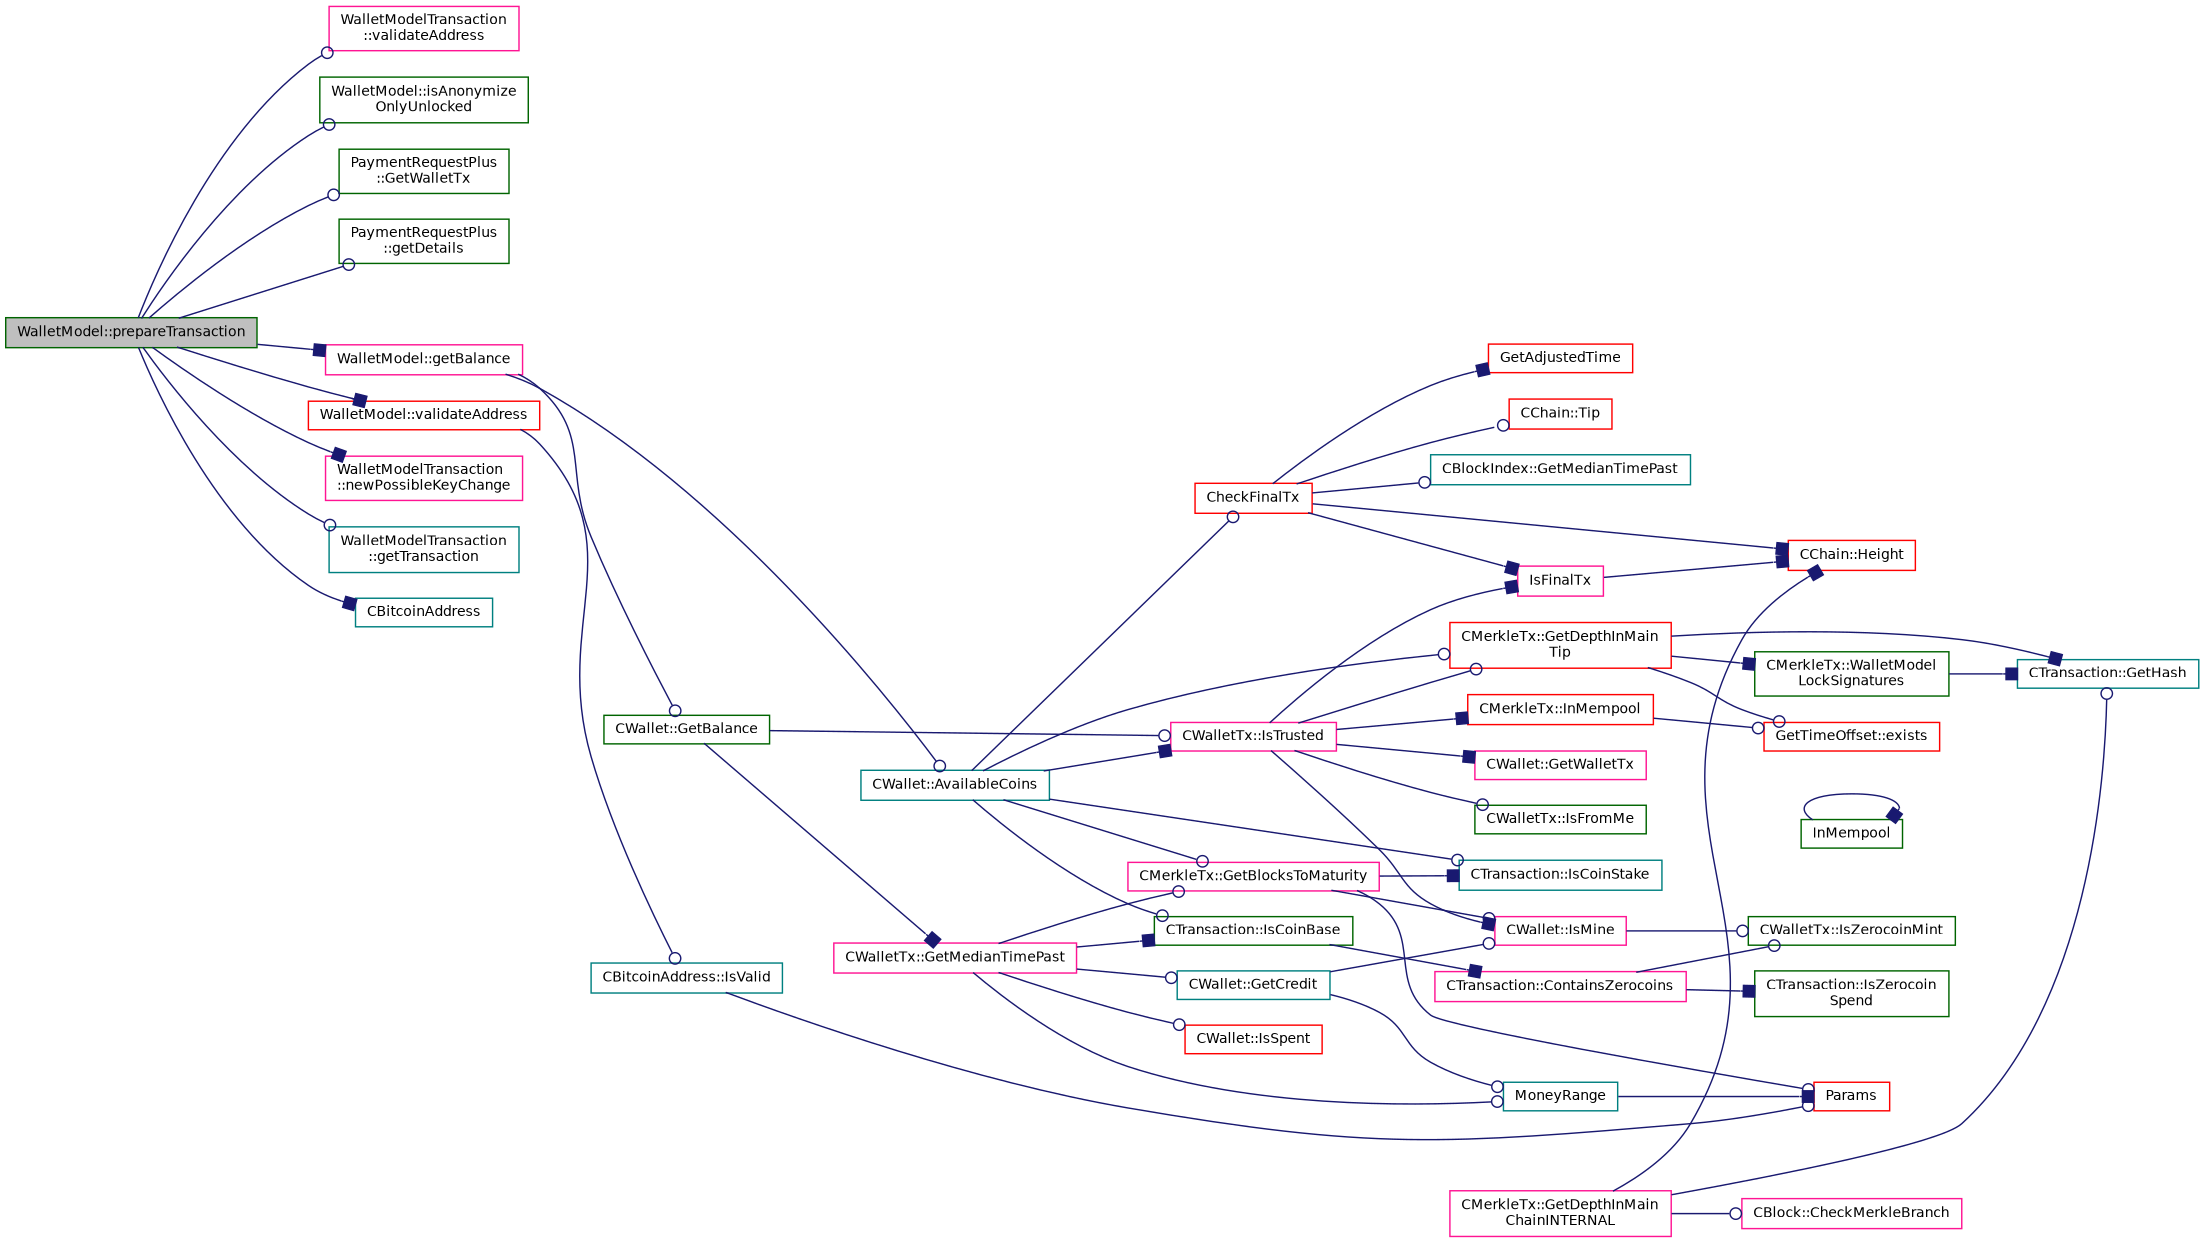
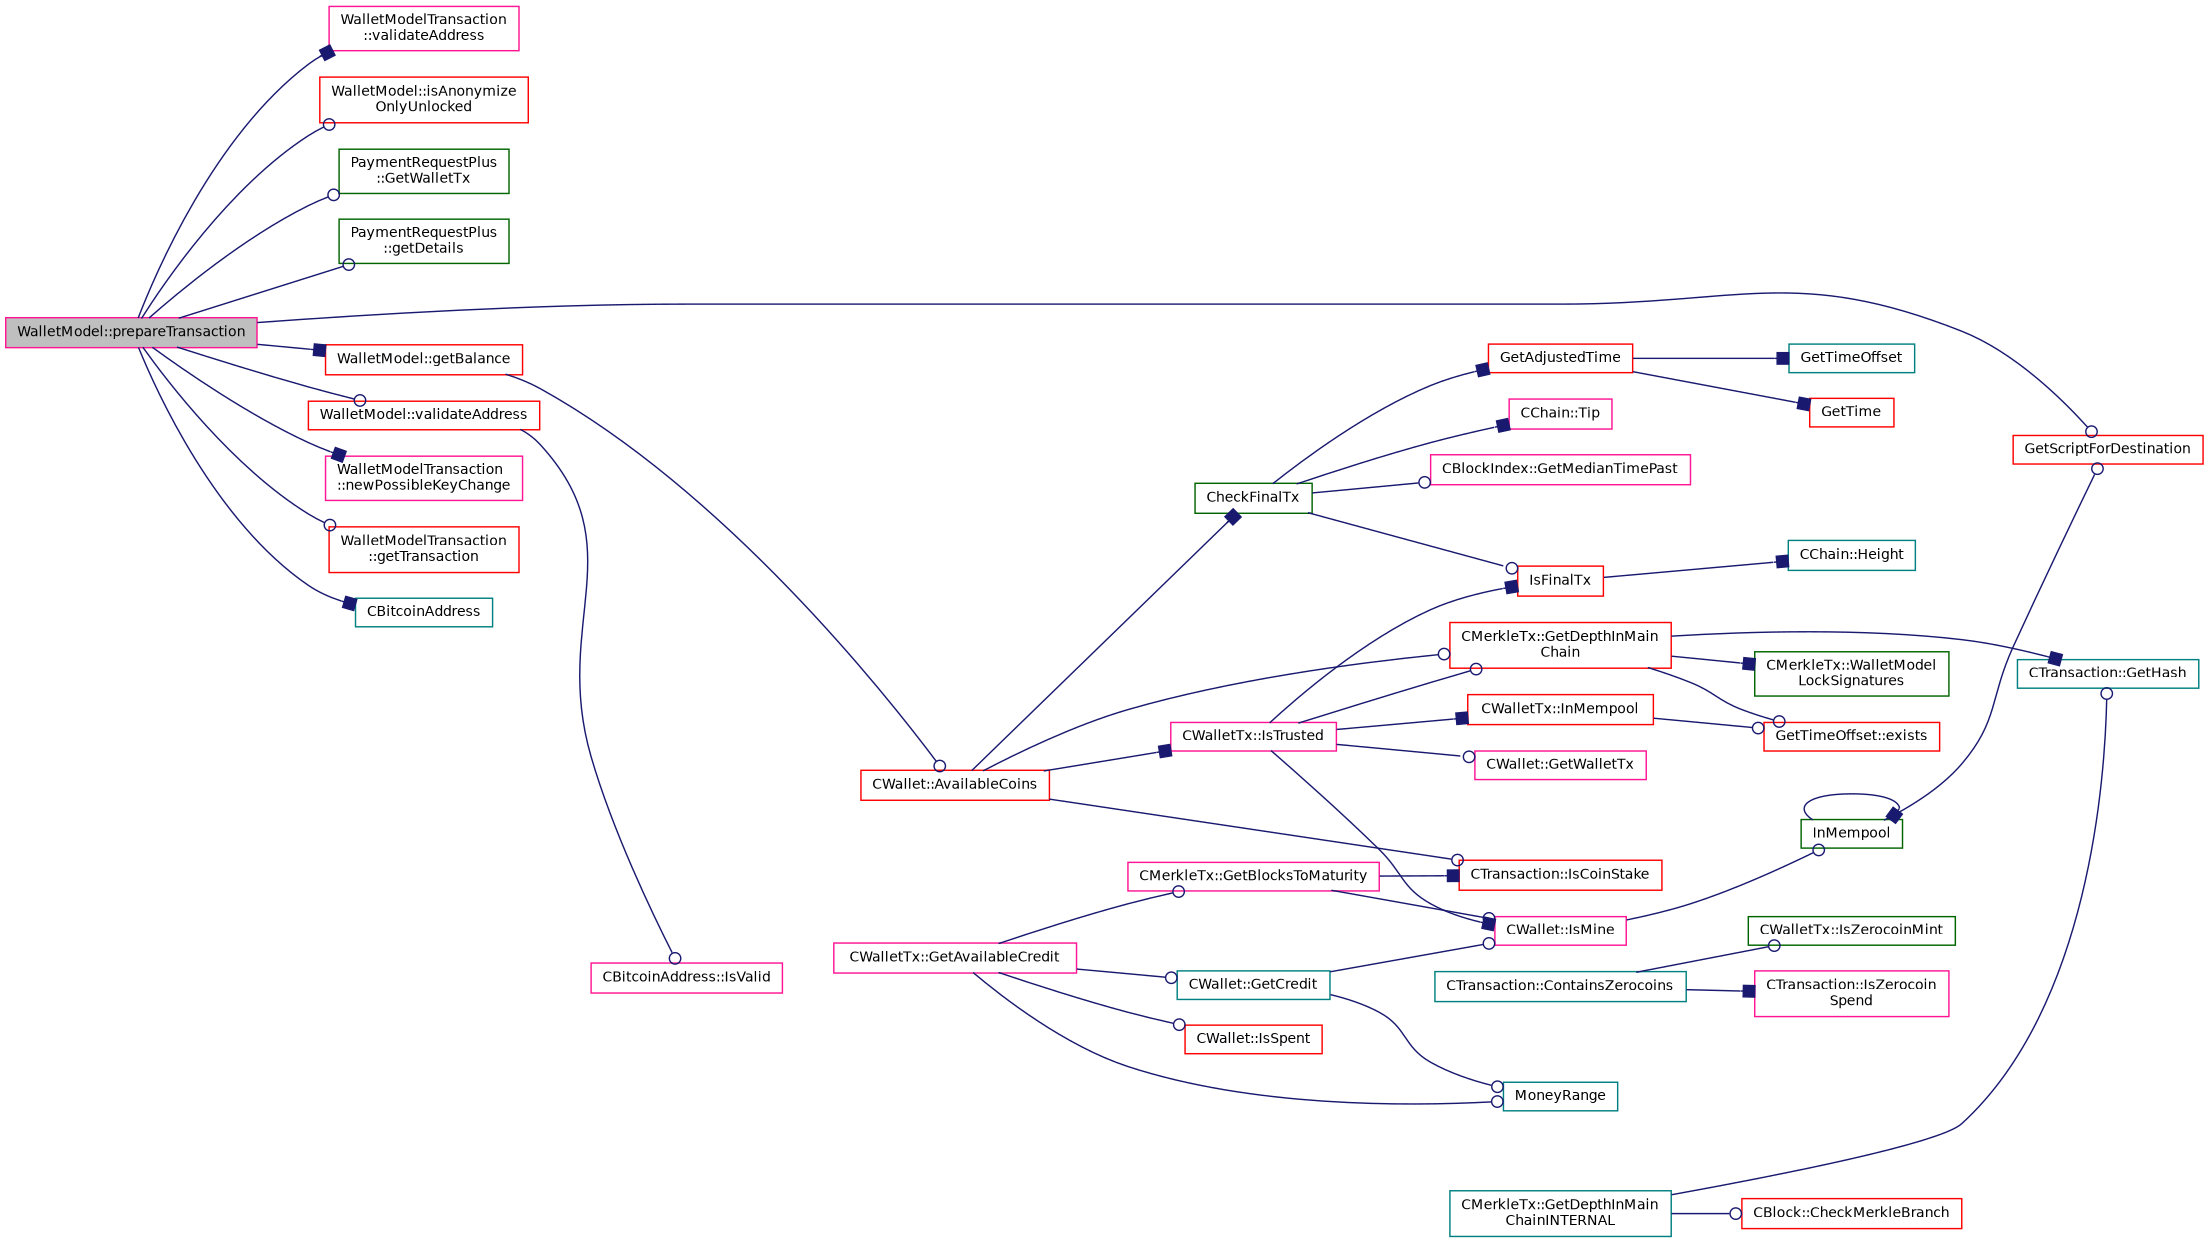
(424, 100) -> (424, 100)
(212, 173) -> (212, 173)
(131, 333) -> (131, 333)
none -> (1852, 358)
(424, 360) -> (424, 360)
(265, 374) -> (265, 374)
none -> (1852, 413)
(1561, 414) -> (1561, 414)
none -> (2108, 450)
(1395, 453) -> (1395, 453)
(1561, 470) -> (1561, 470)
(1254, 498) -> (1254, 498)
(1543, 526) -> none
(1406, 539) -> (1406, 539)
(424, 550) -> (424, 550)
(1852, 555) -> (1852, 555)
(1561, 581) -> (1561, 581)
(1561, 645) -> (1561, 645)
(1100, 646) -> (1100, 646)
(1976, 674) -> none
(1561, 710) -> (1561, 710)
(687, 730) -> none
(1398, 750) -> (1398, 750)
(955, 785) -> (955, 785)
(1561, 820) -> none
(1100, 830) -> none
(1561, 875) -> (1561, 875)
(1719, 888) -> none
(1254, 931) -> none
(1682, 931) -> (1722, 893)
(955, 958) -> (955, 958)
(687, 978) -> (687, 978)
(1561, 987) -> (1561, 987)
(1852, 994) -> (1852, 994)
(1852, 1097) -> none
(1561, 1214) -> (1561, 1214)
(1852, 1214) -> (1852, 1214)
